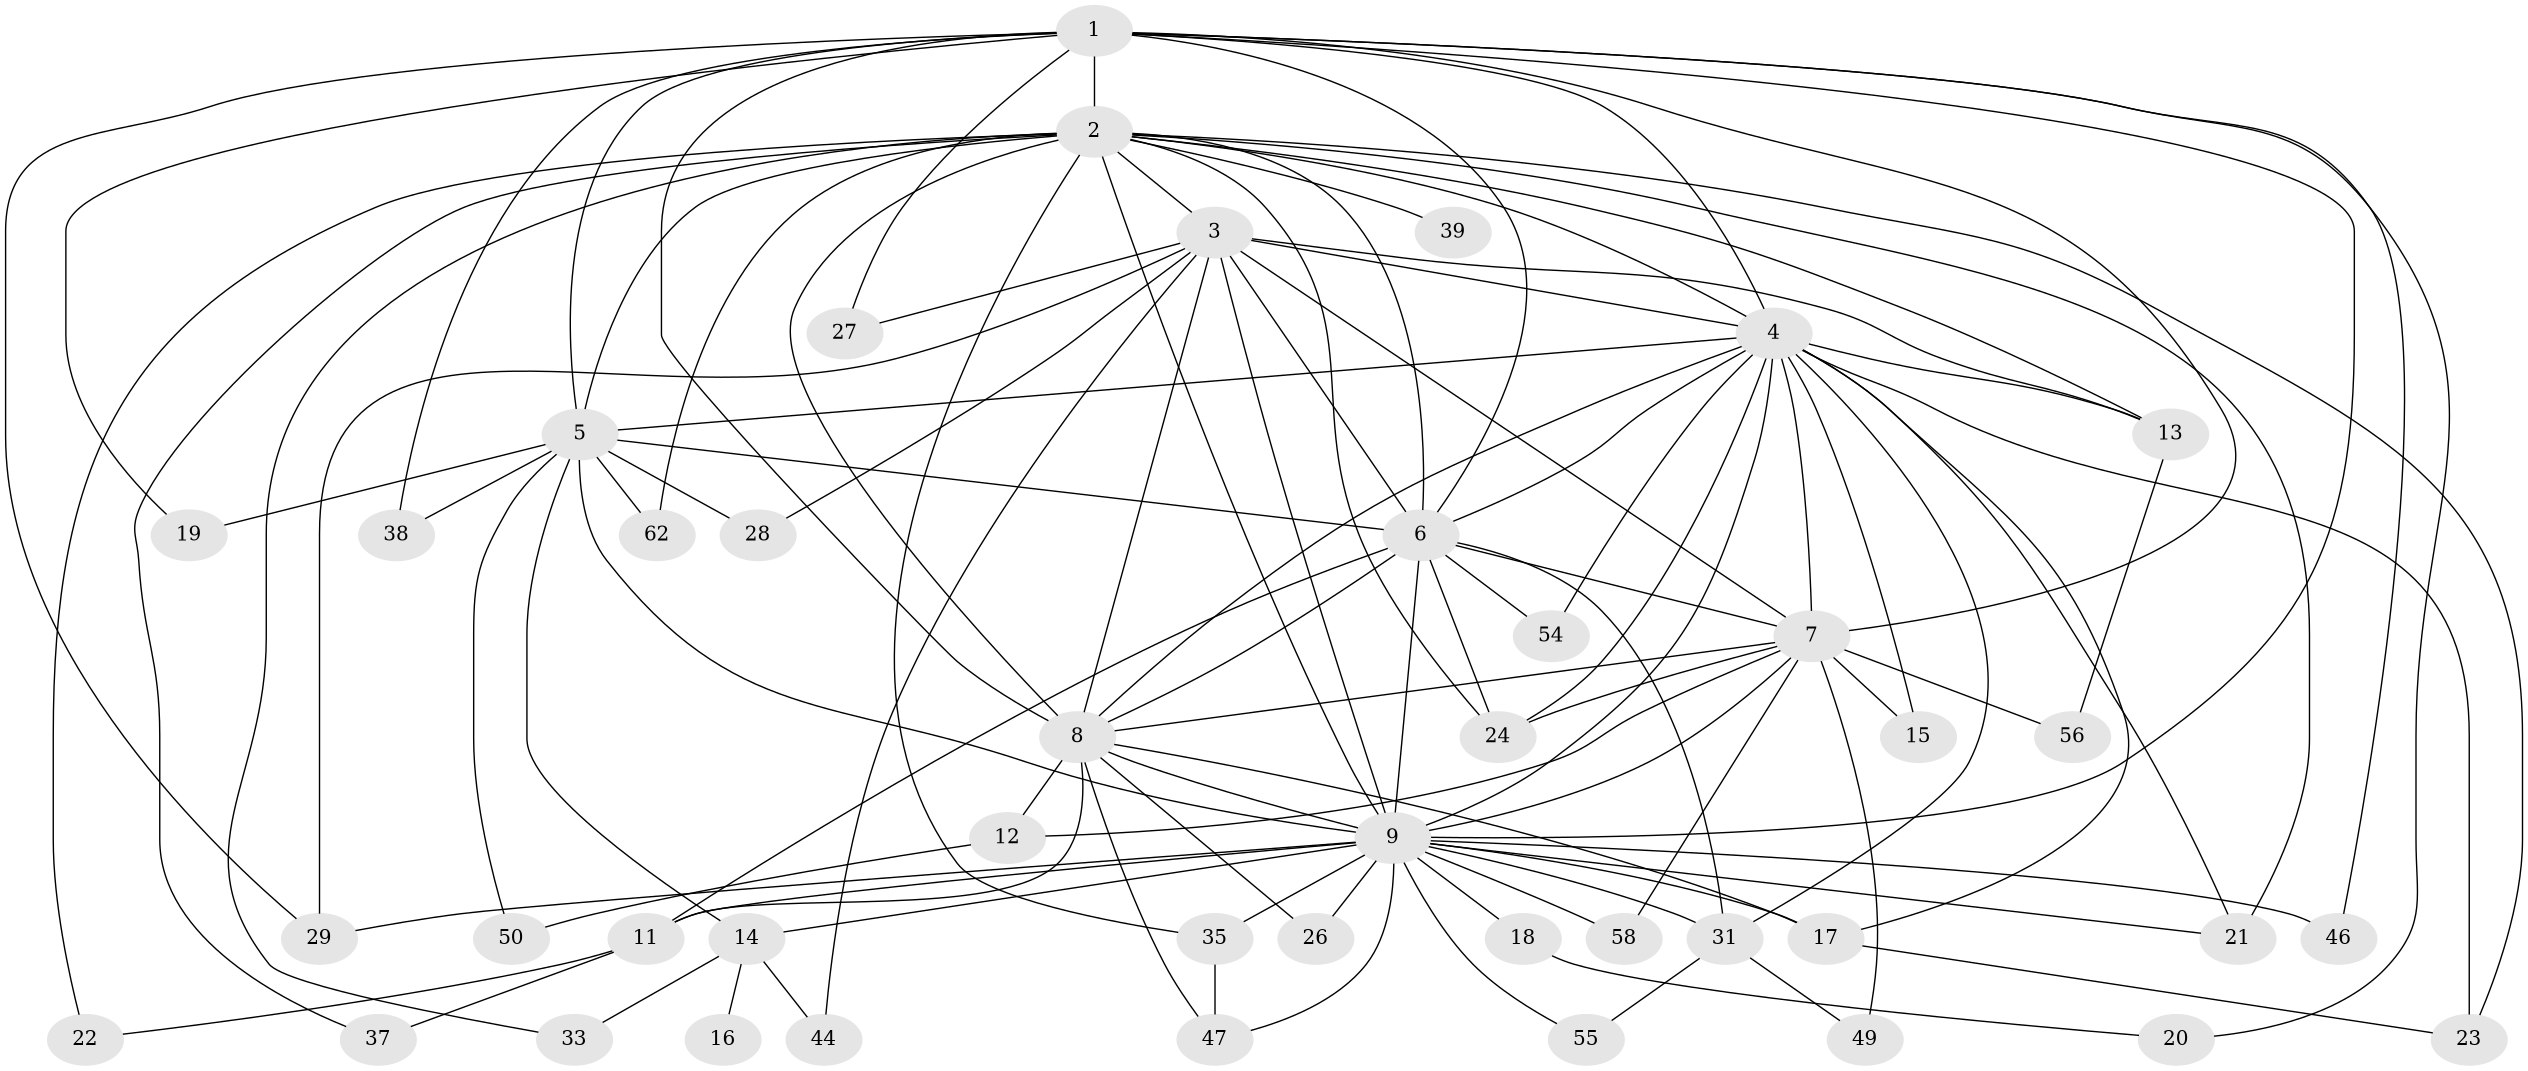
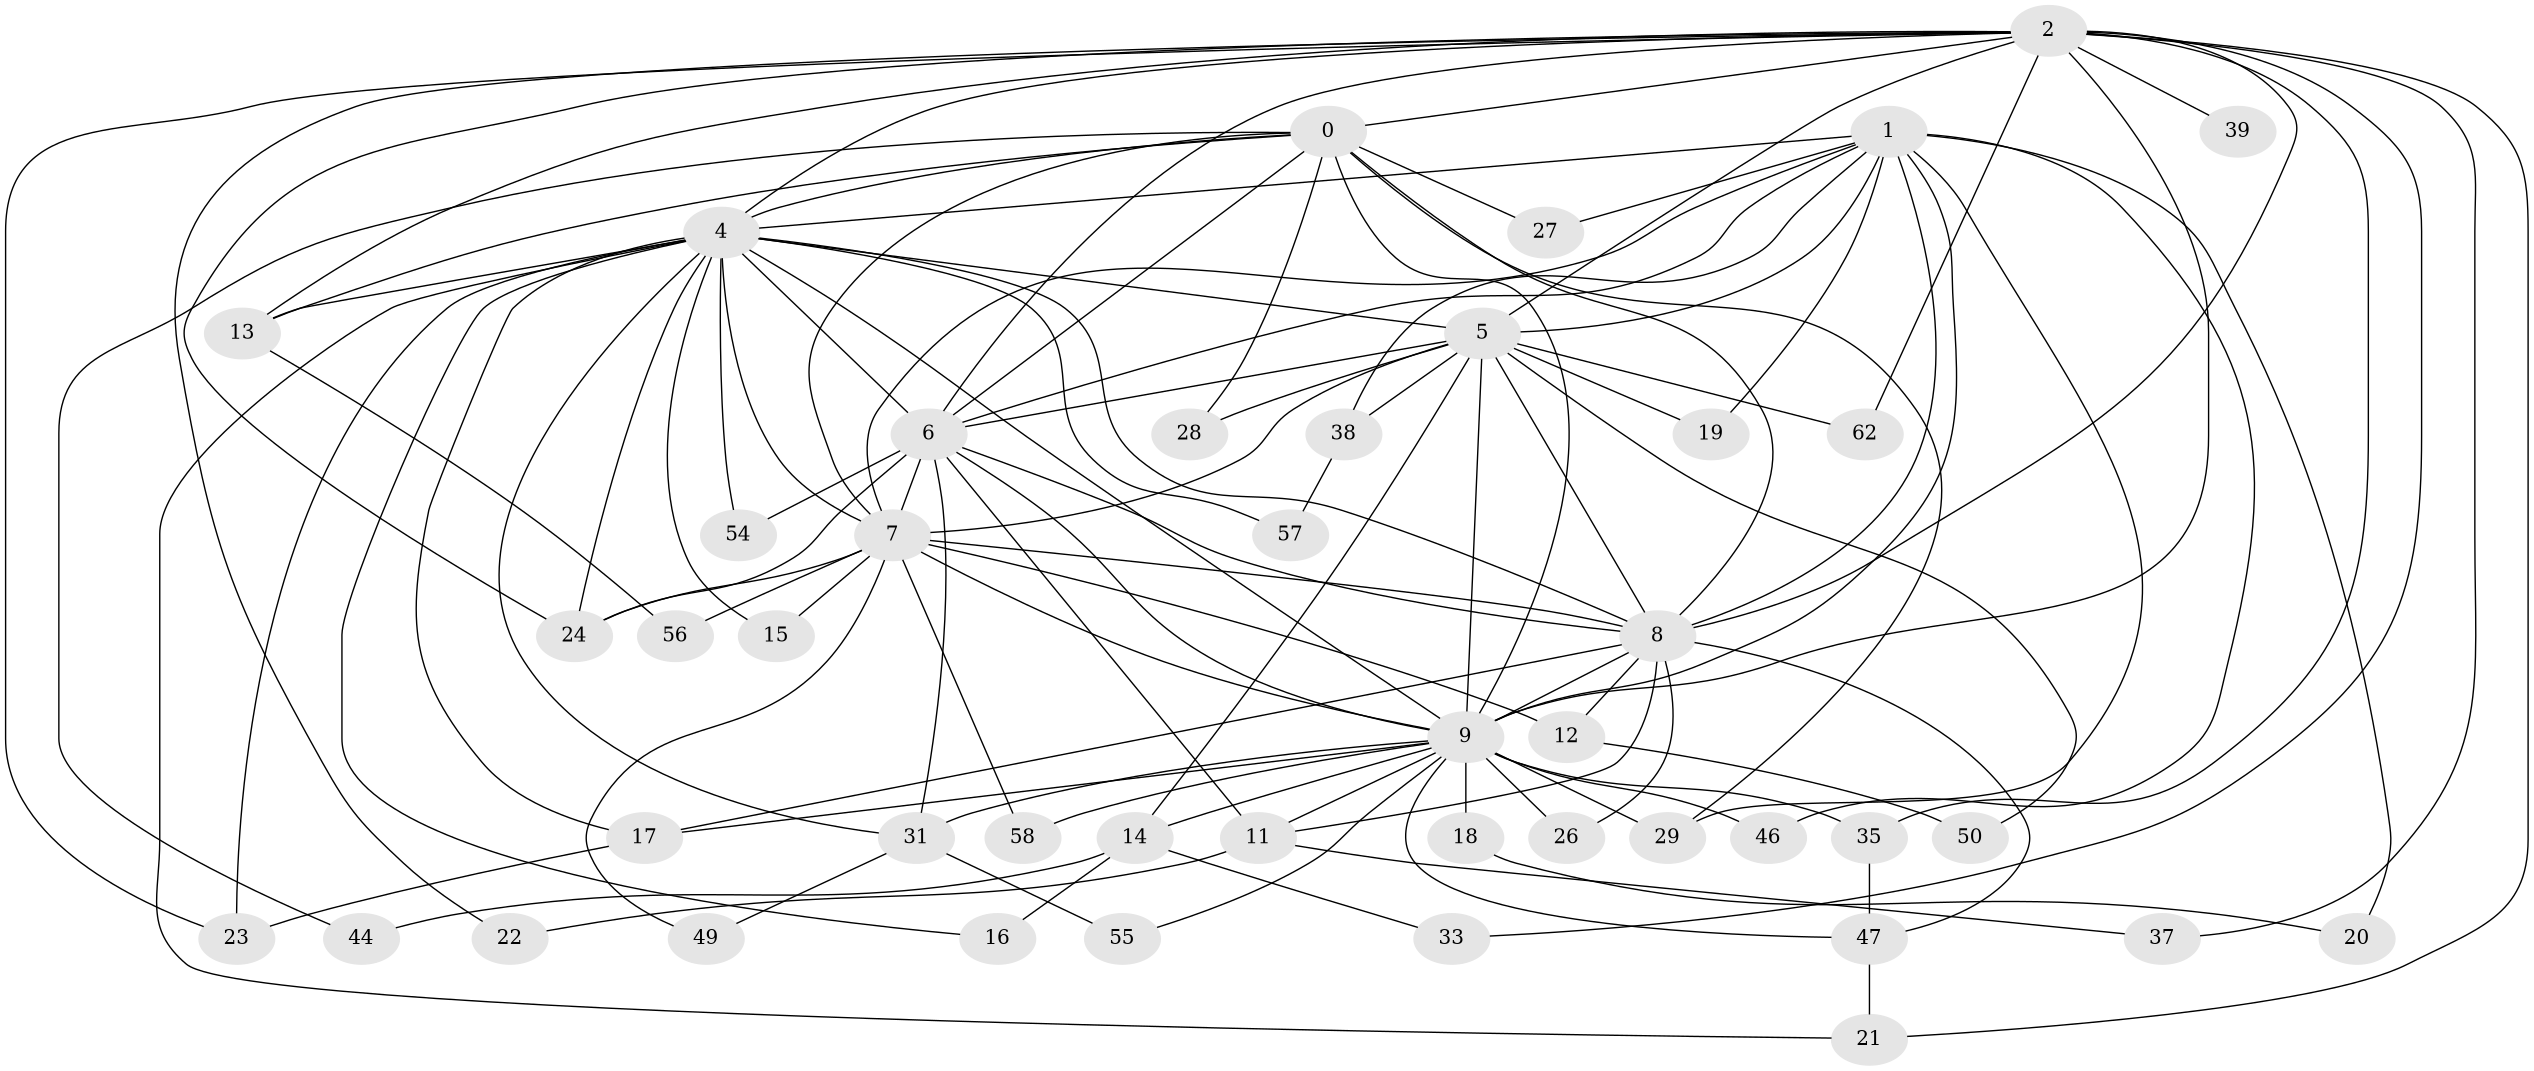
(1094, 81) -> none
(1215, 233) -> (1329, 132)
none -> (1205, 476)
none -> (1574, 491)
none -> (1291, 535)
none -> (342, 737)
(1796, 886) -> (1869, 990)
